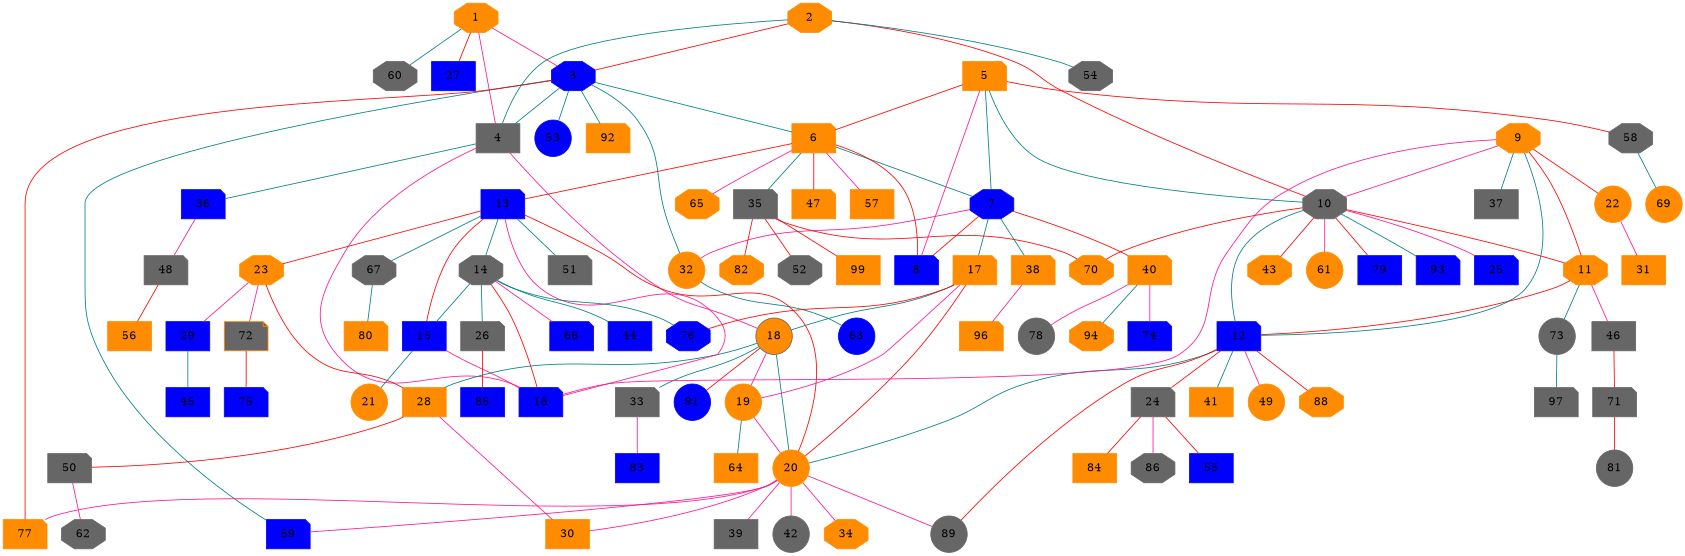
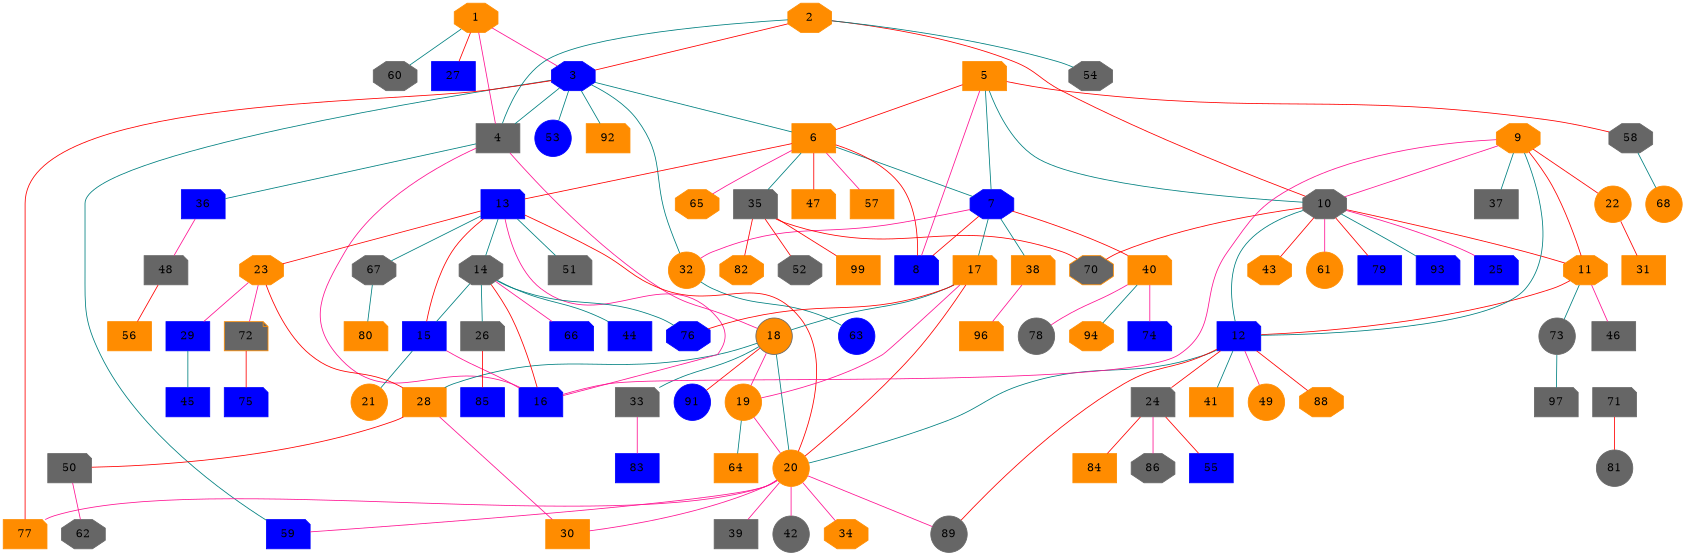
(1664, 204) -> (1664, 204)
(1629, 238) -> (1629, 238)
(1092, 270) -> (1092, 270)
(1614, 369) -> none
